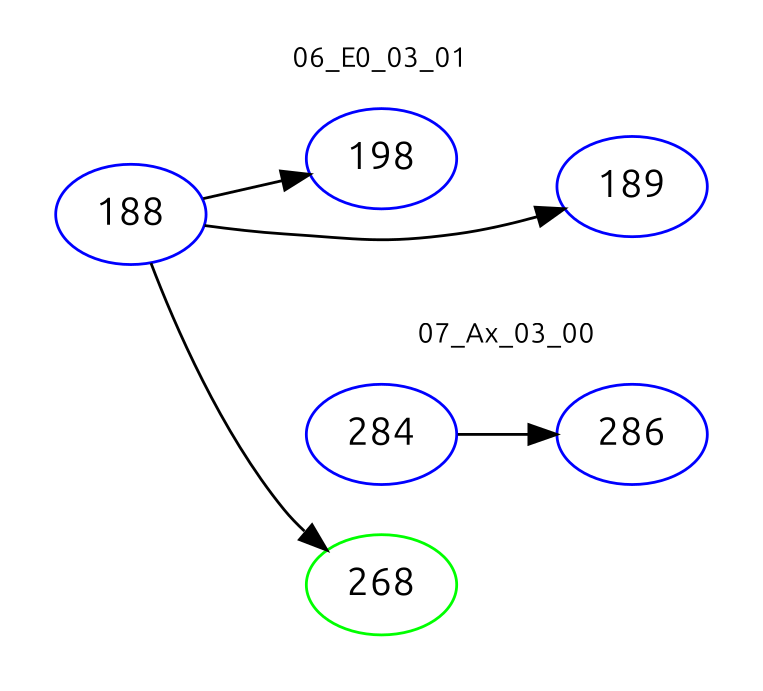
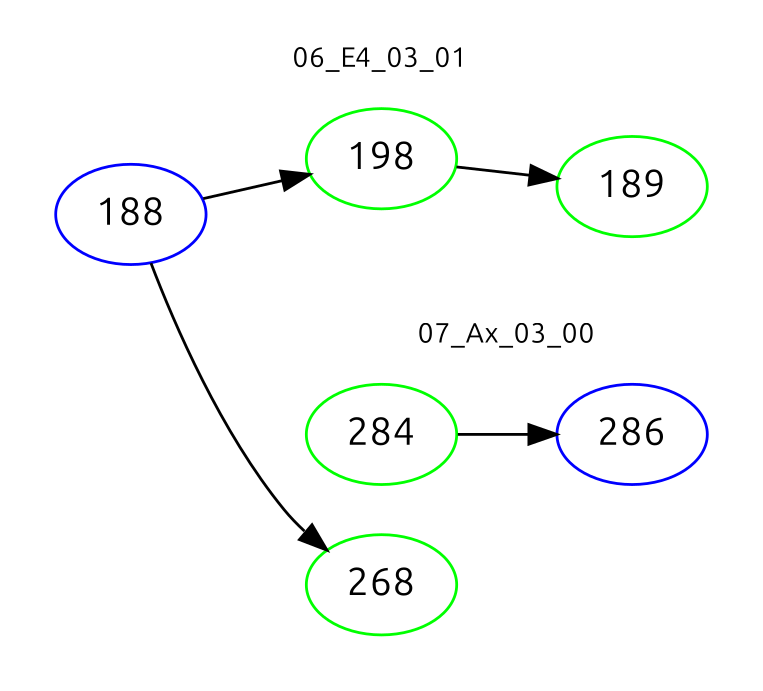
(382, 60) -> (382, 60)
(382, 159) -> (382, 159)
(632, 187) -> (632, 187)
(372, 240) -> (493, 171)
(382, 434) -> (382, 434)
